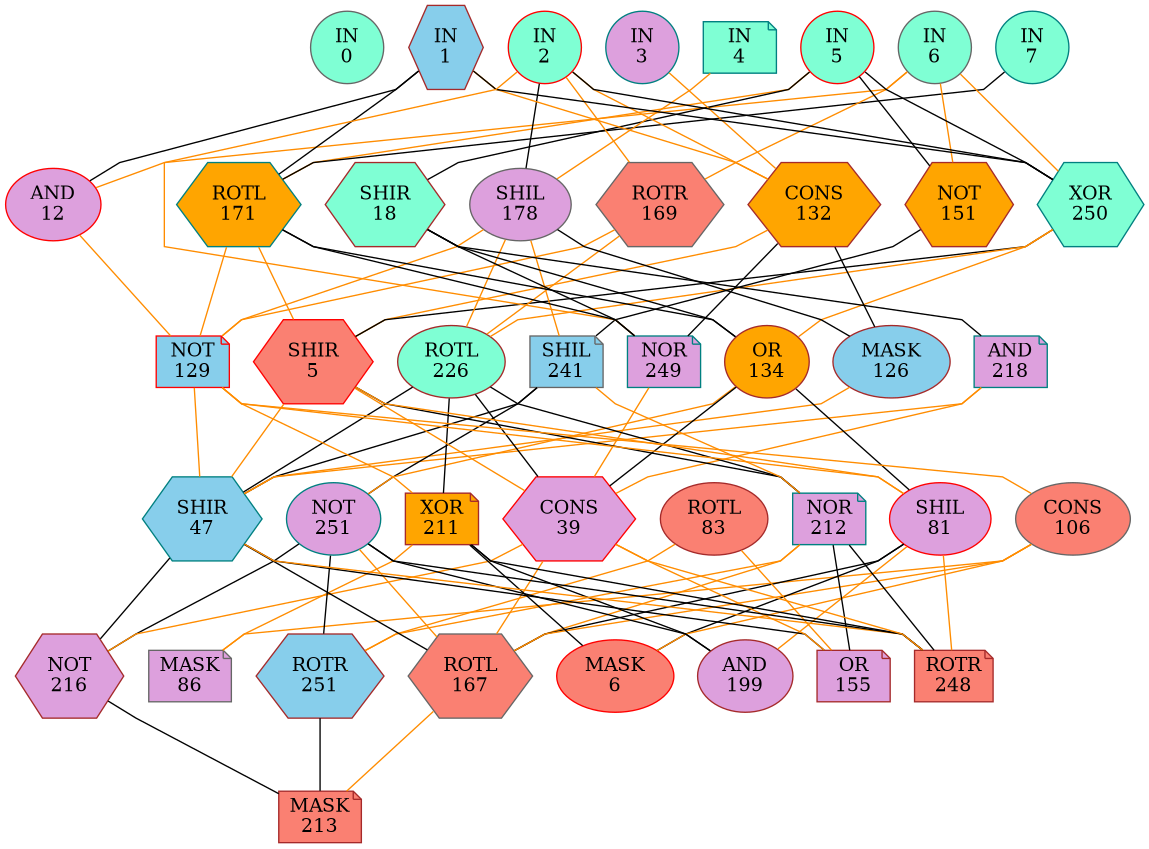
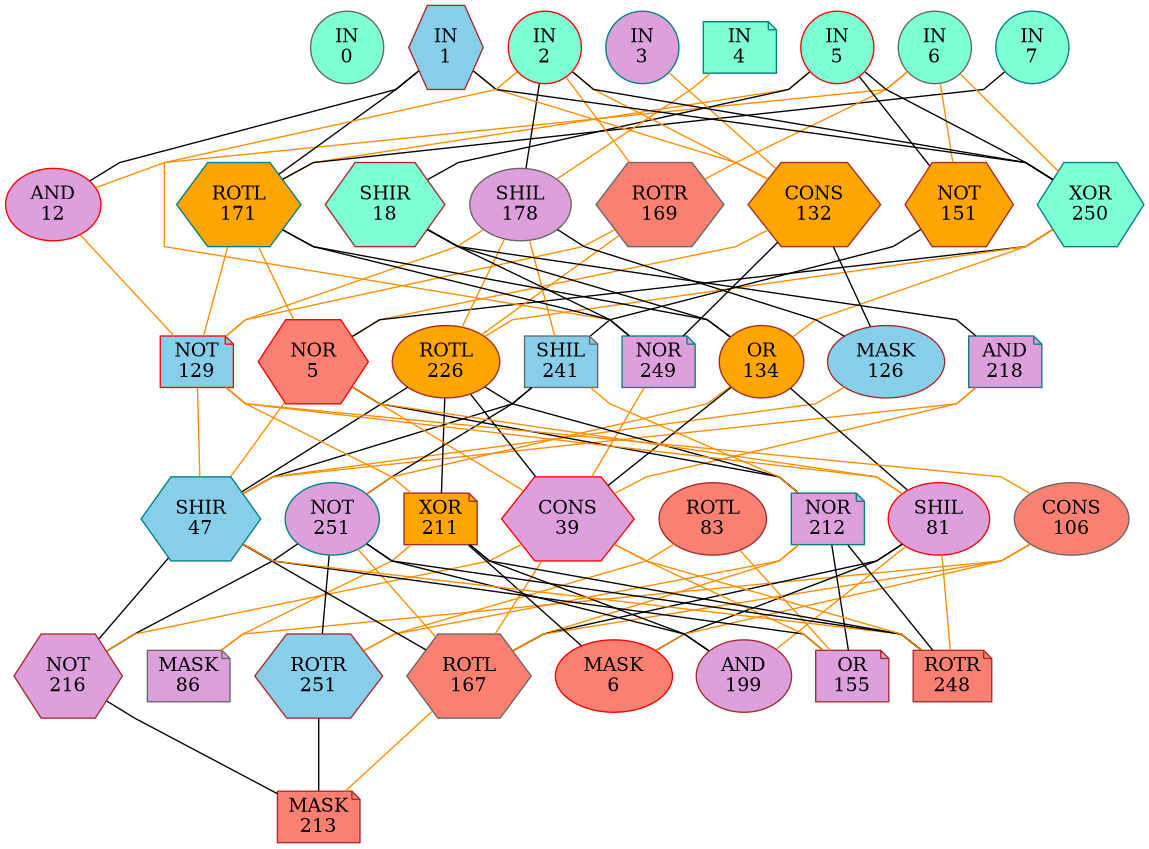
(313, 362) -> (313, 362)
(451, 362) -> (446, 362)
